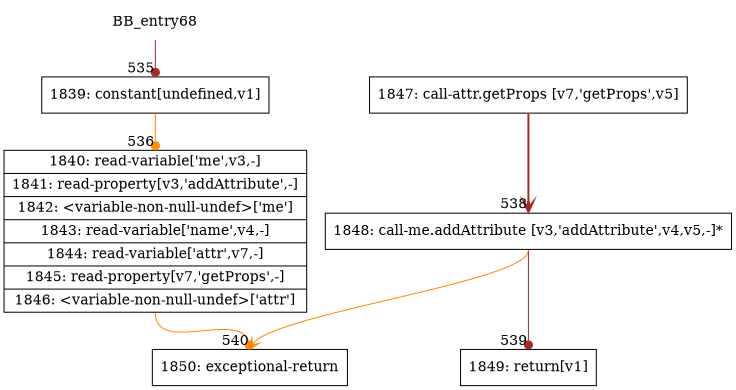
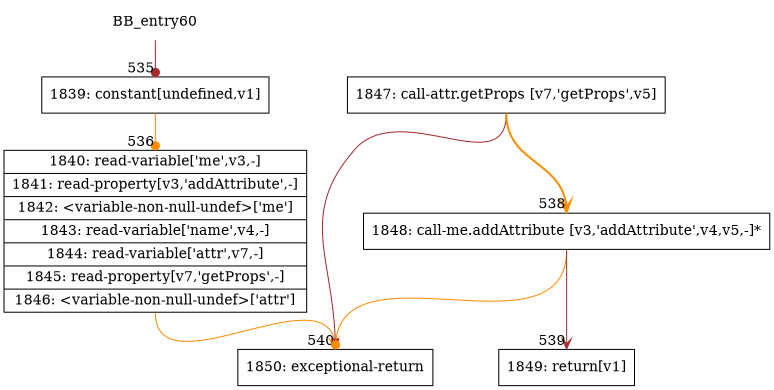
(155, 22) -> (155, 22)
(528, 158) -> (533, 160)
none -> (348, 159)
(528, 296) -> (567, 295)
(394, 299) -> (455, 300)
(199, 331) -> (240, 332)
